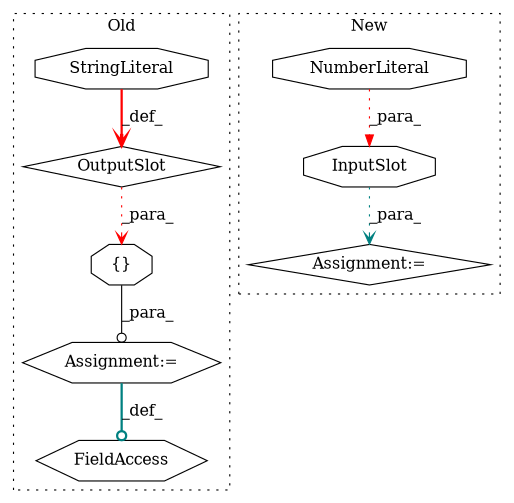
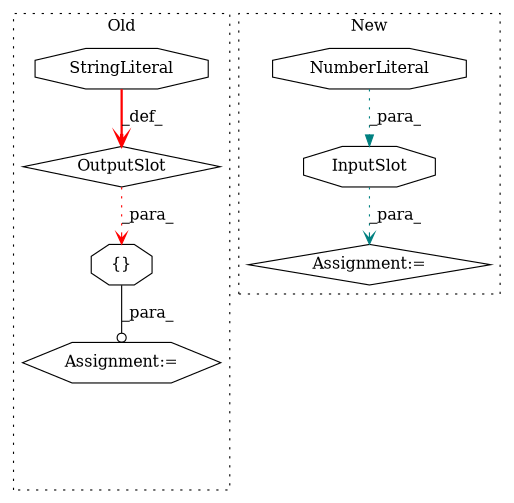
(369, 112) -> (369, 112)
(122, 461) -> none
